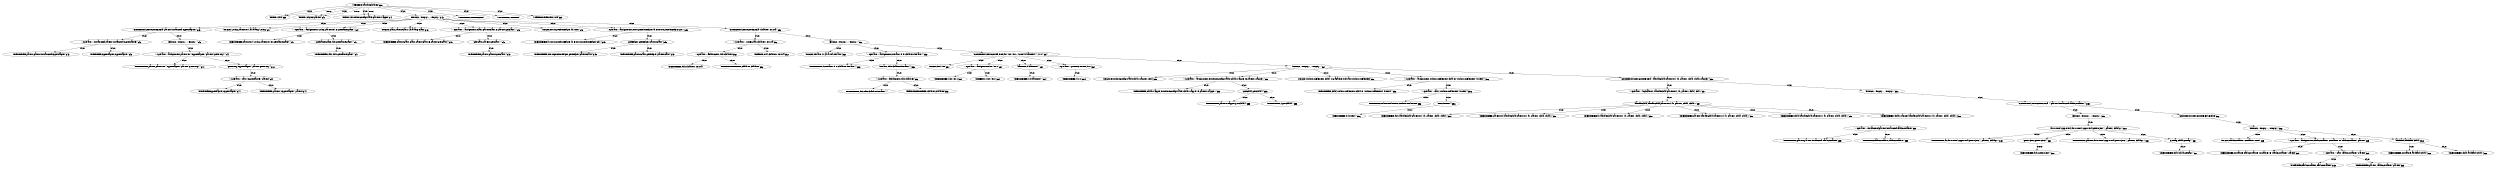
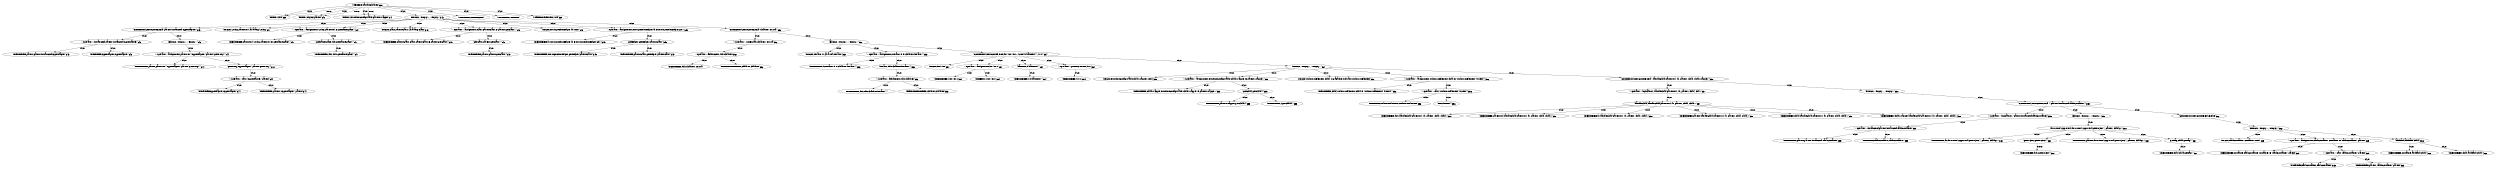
(771, 54) -> none
(1346, 116) -> none
none -> (2020, 116)
